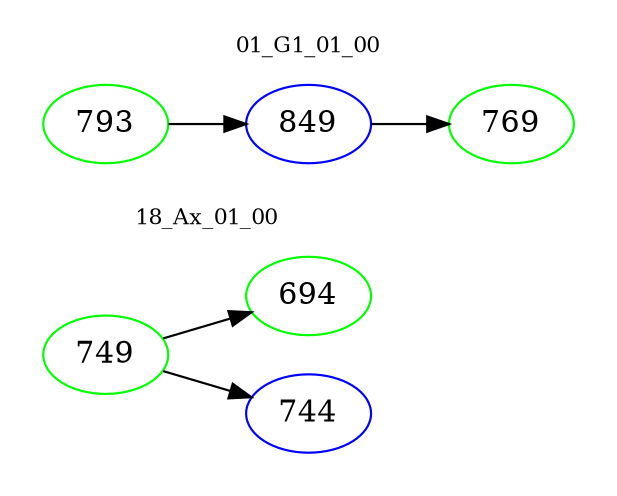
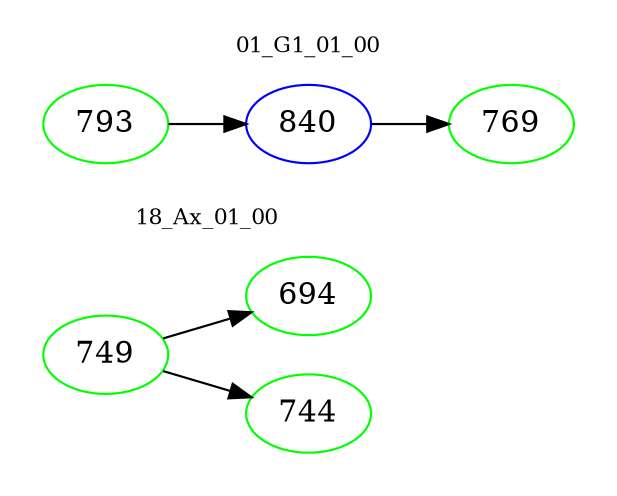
(309, 124) -> (309, 124)
(309, 414) -> (309, 414)
